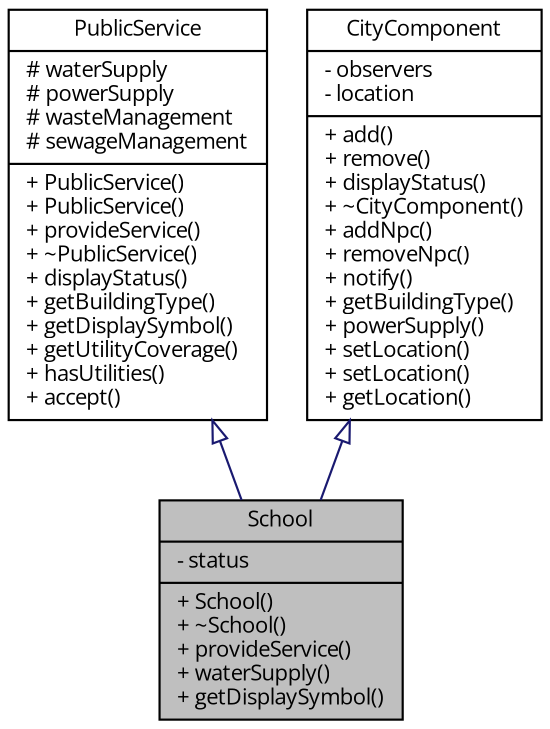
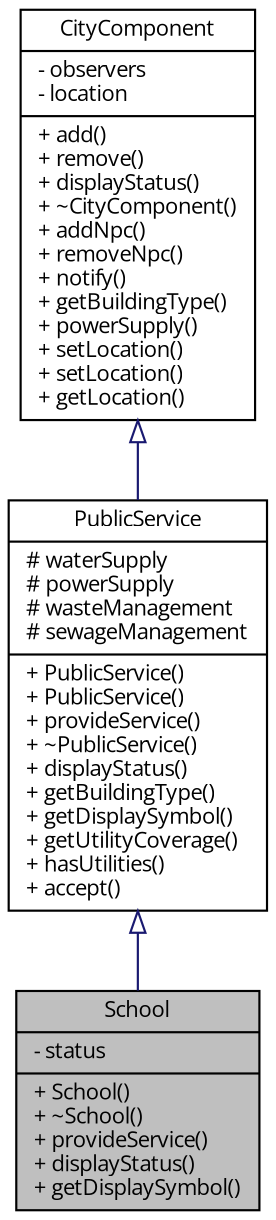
(331, 470) -> (138, 471)
(254, 674) -> (115, 1165)
